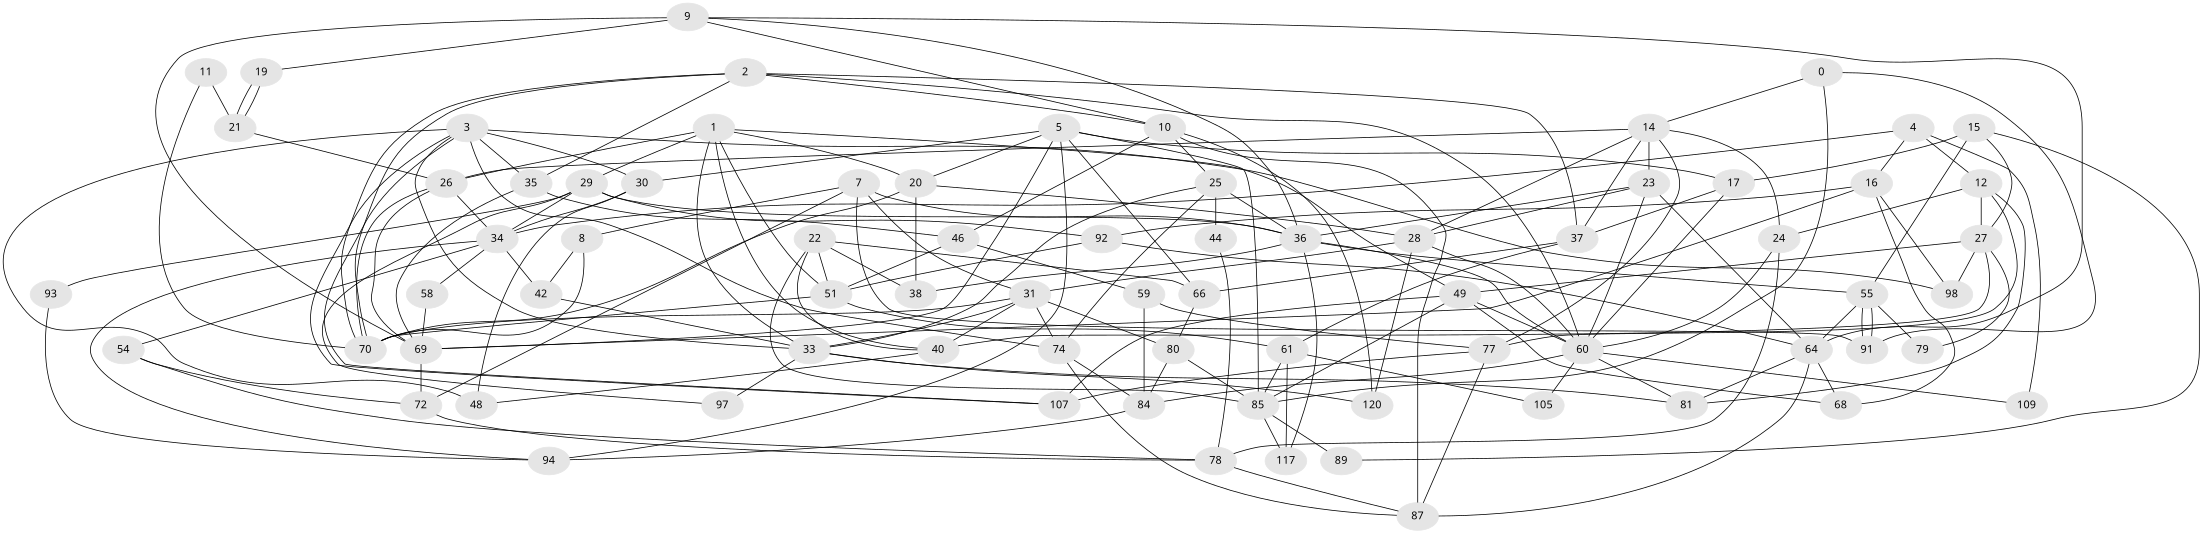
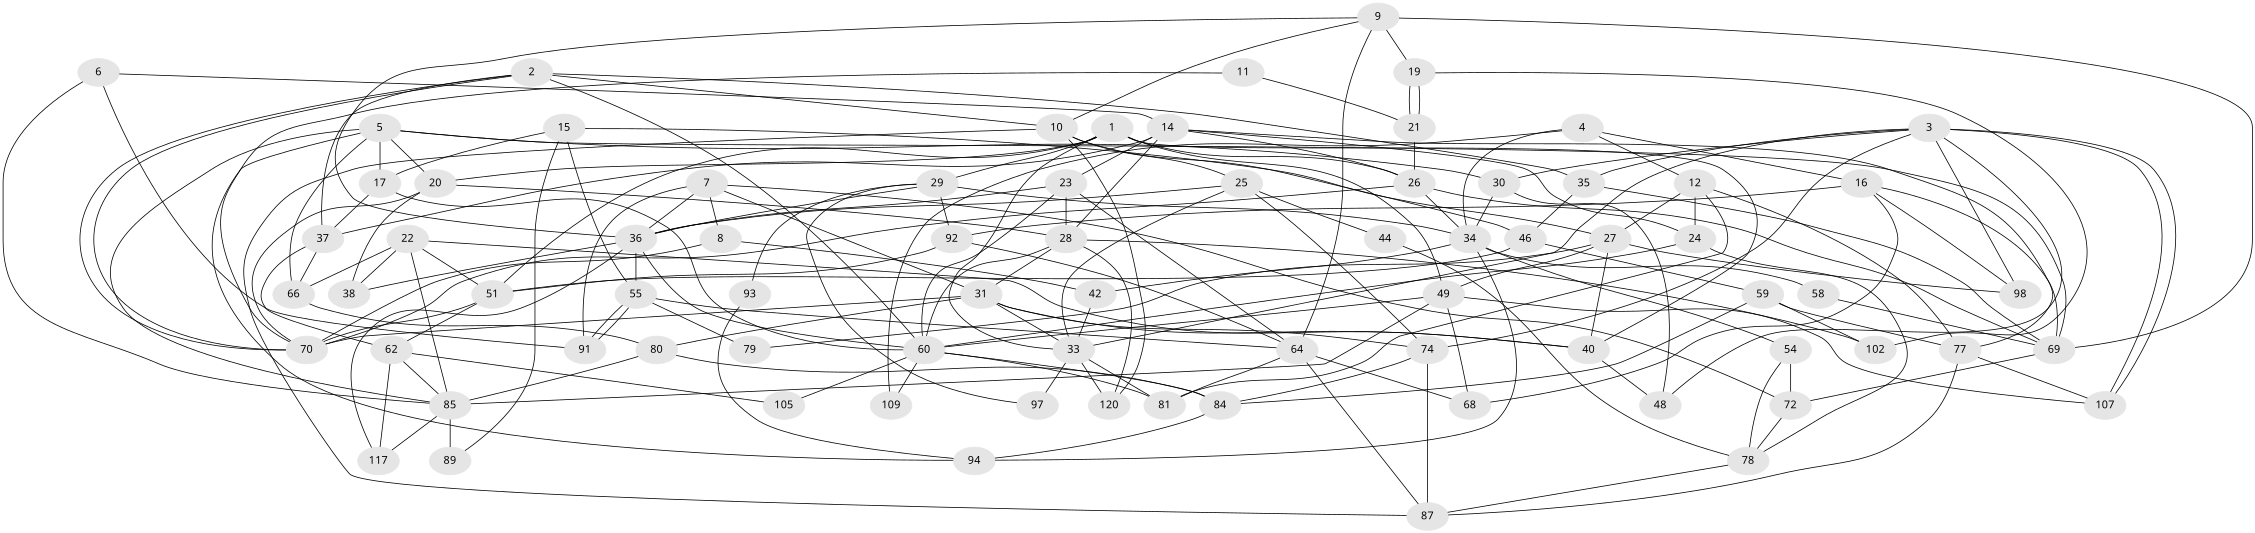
(1822, 72) -> (99, 72)
(1287, 350) -> (392, 350)
none -> (1875, 350)
